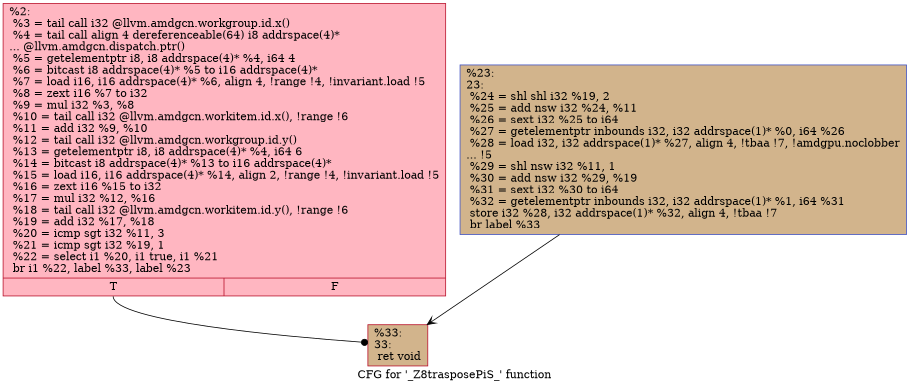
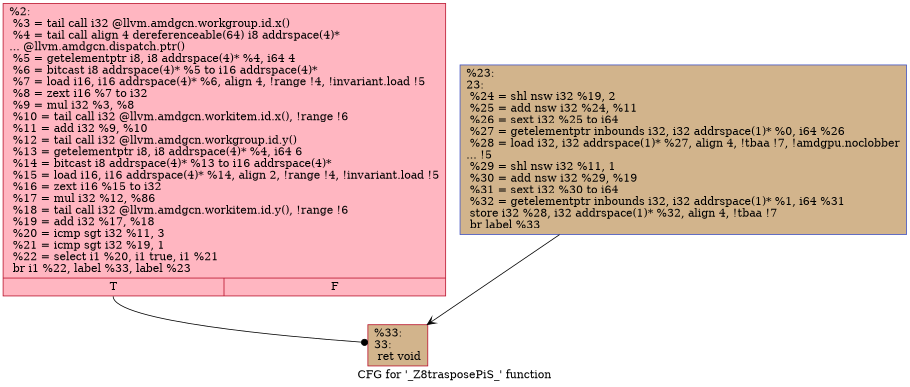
(538, 97) -> (541, 97)
(82, 199) -> (82, 199)
